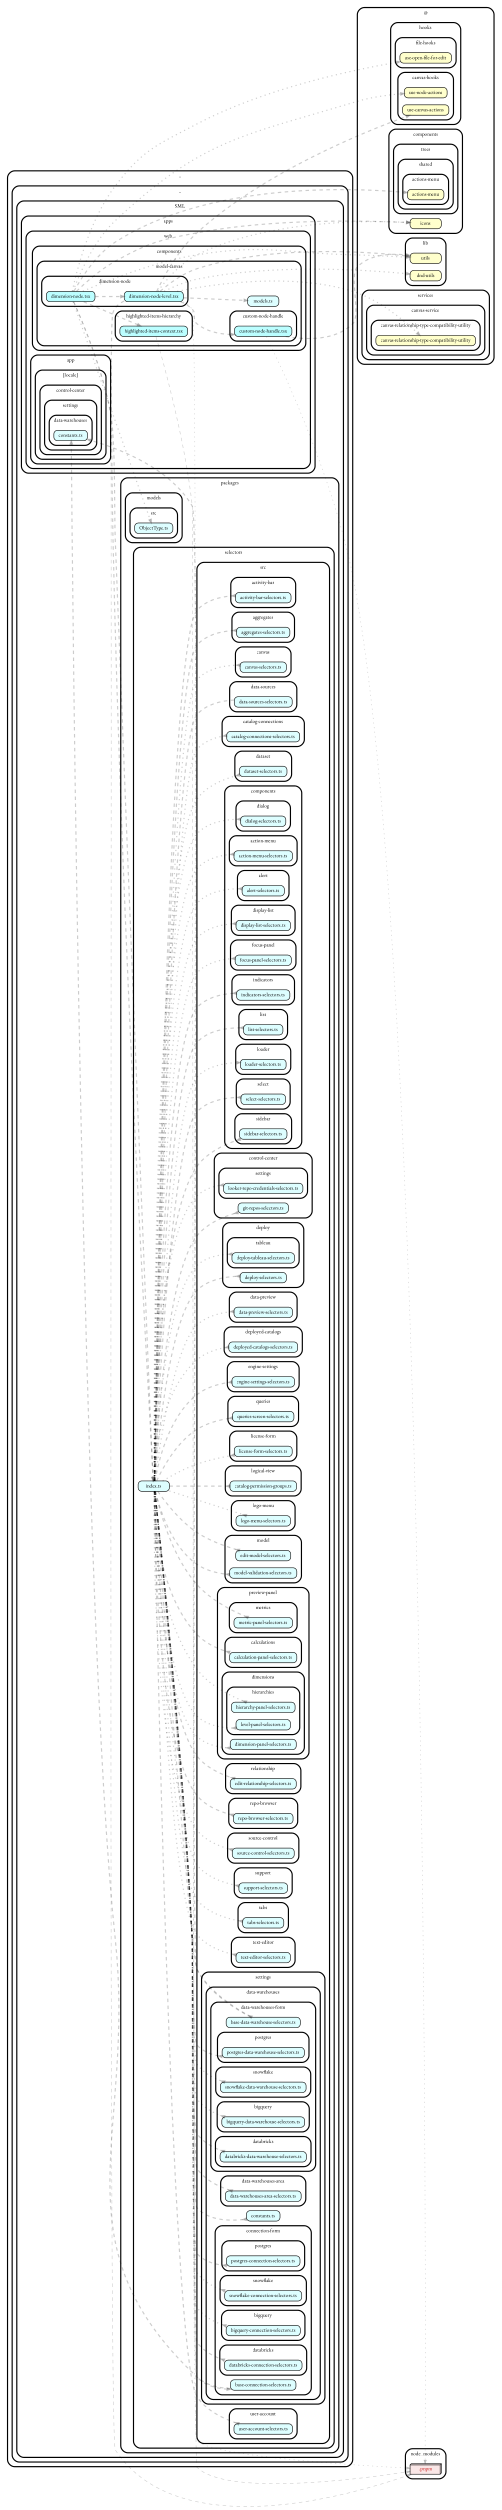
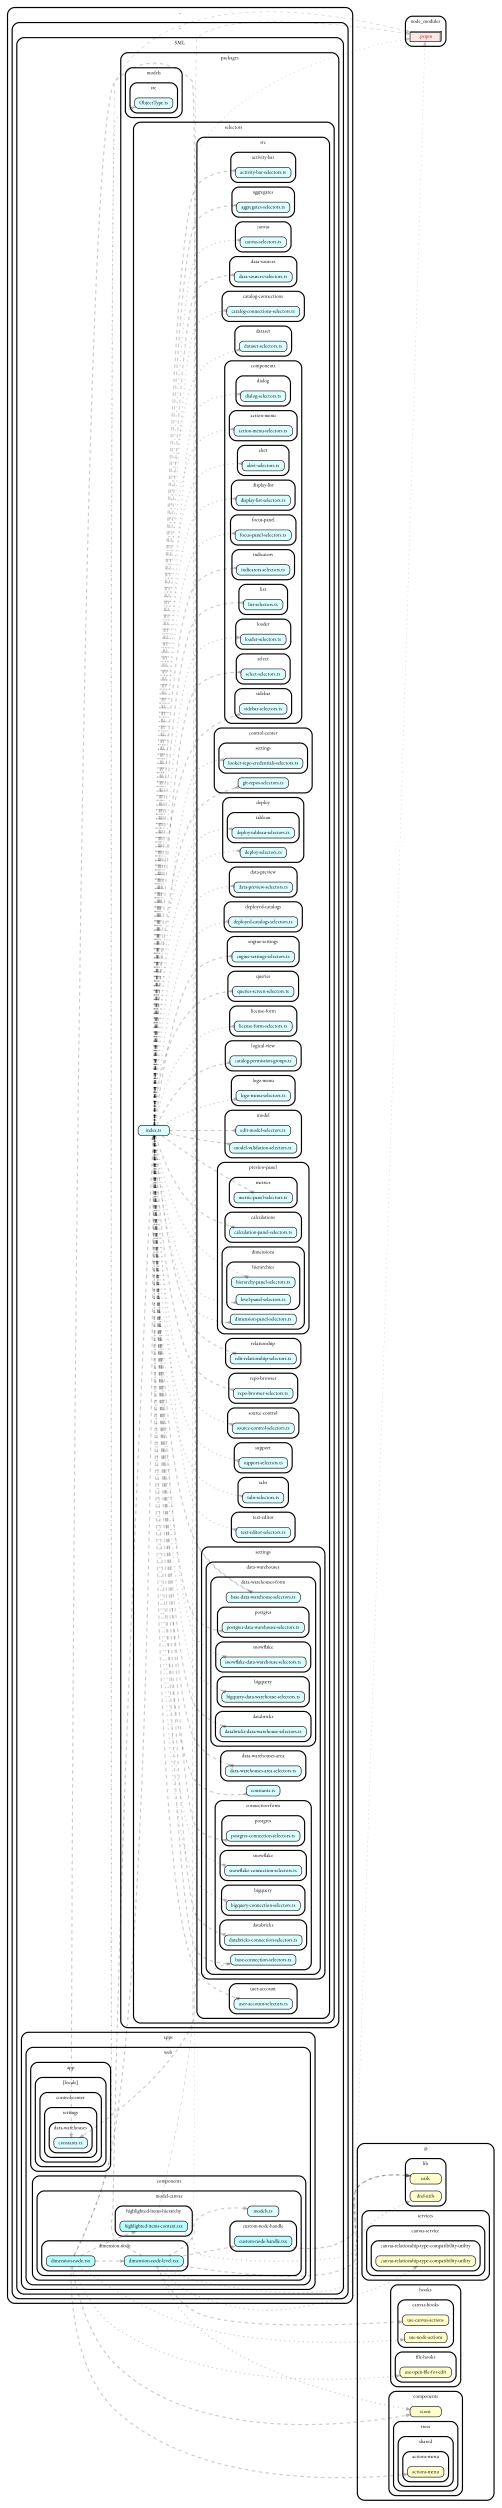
(242, 250) -> (320, 2260)
(167, 1075) -> (165, 688)
(170, 1362) -> (171, 933)
